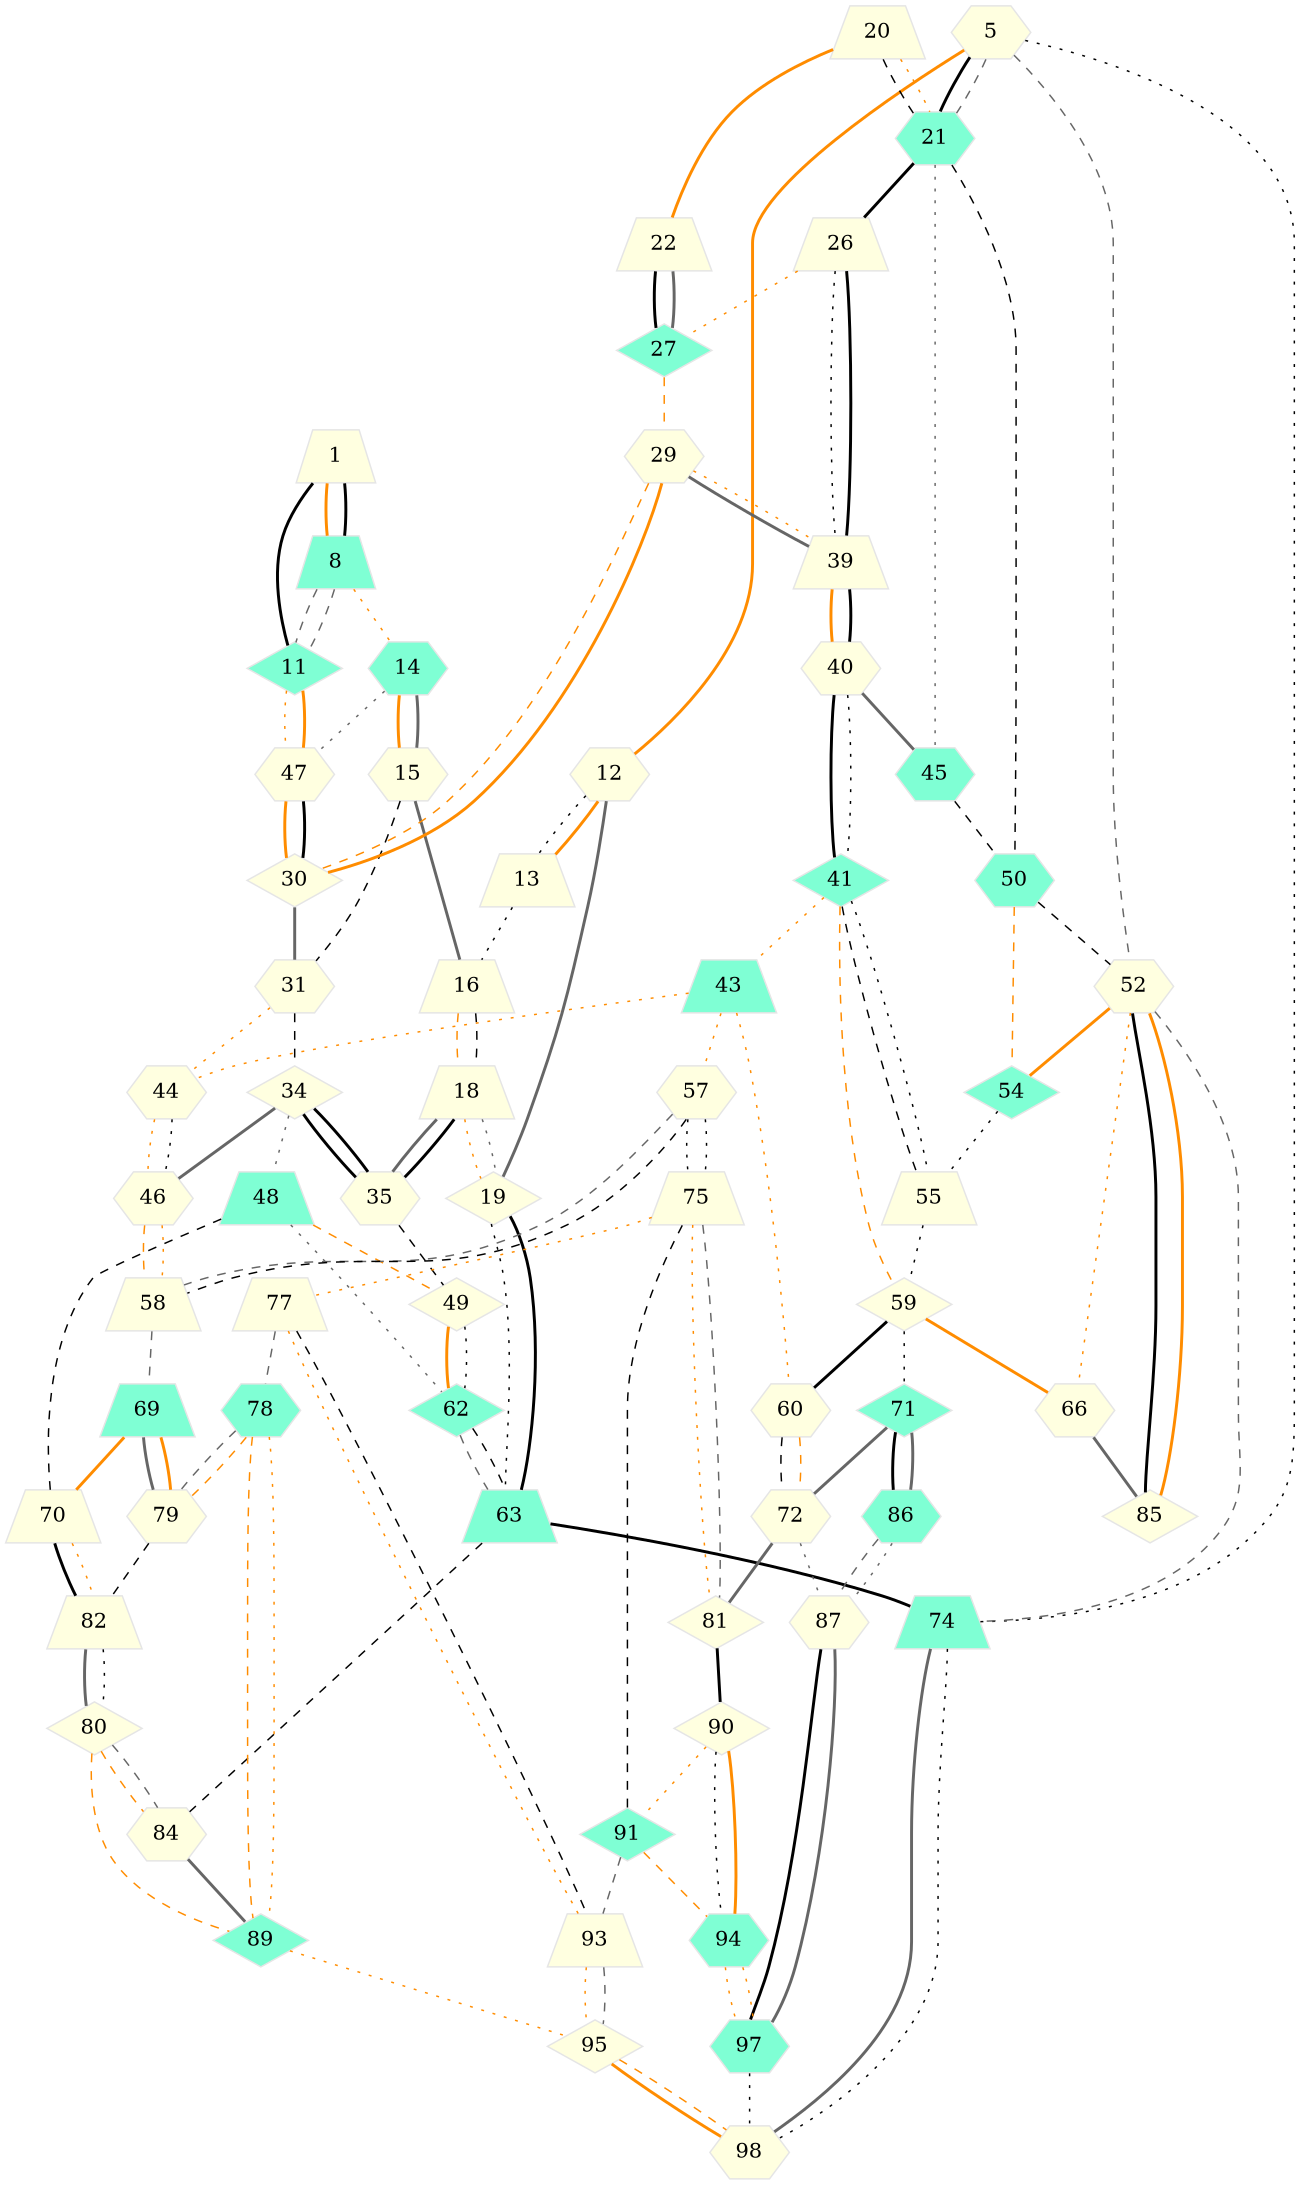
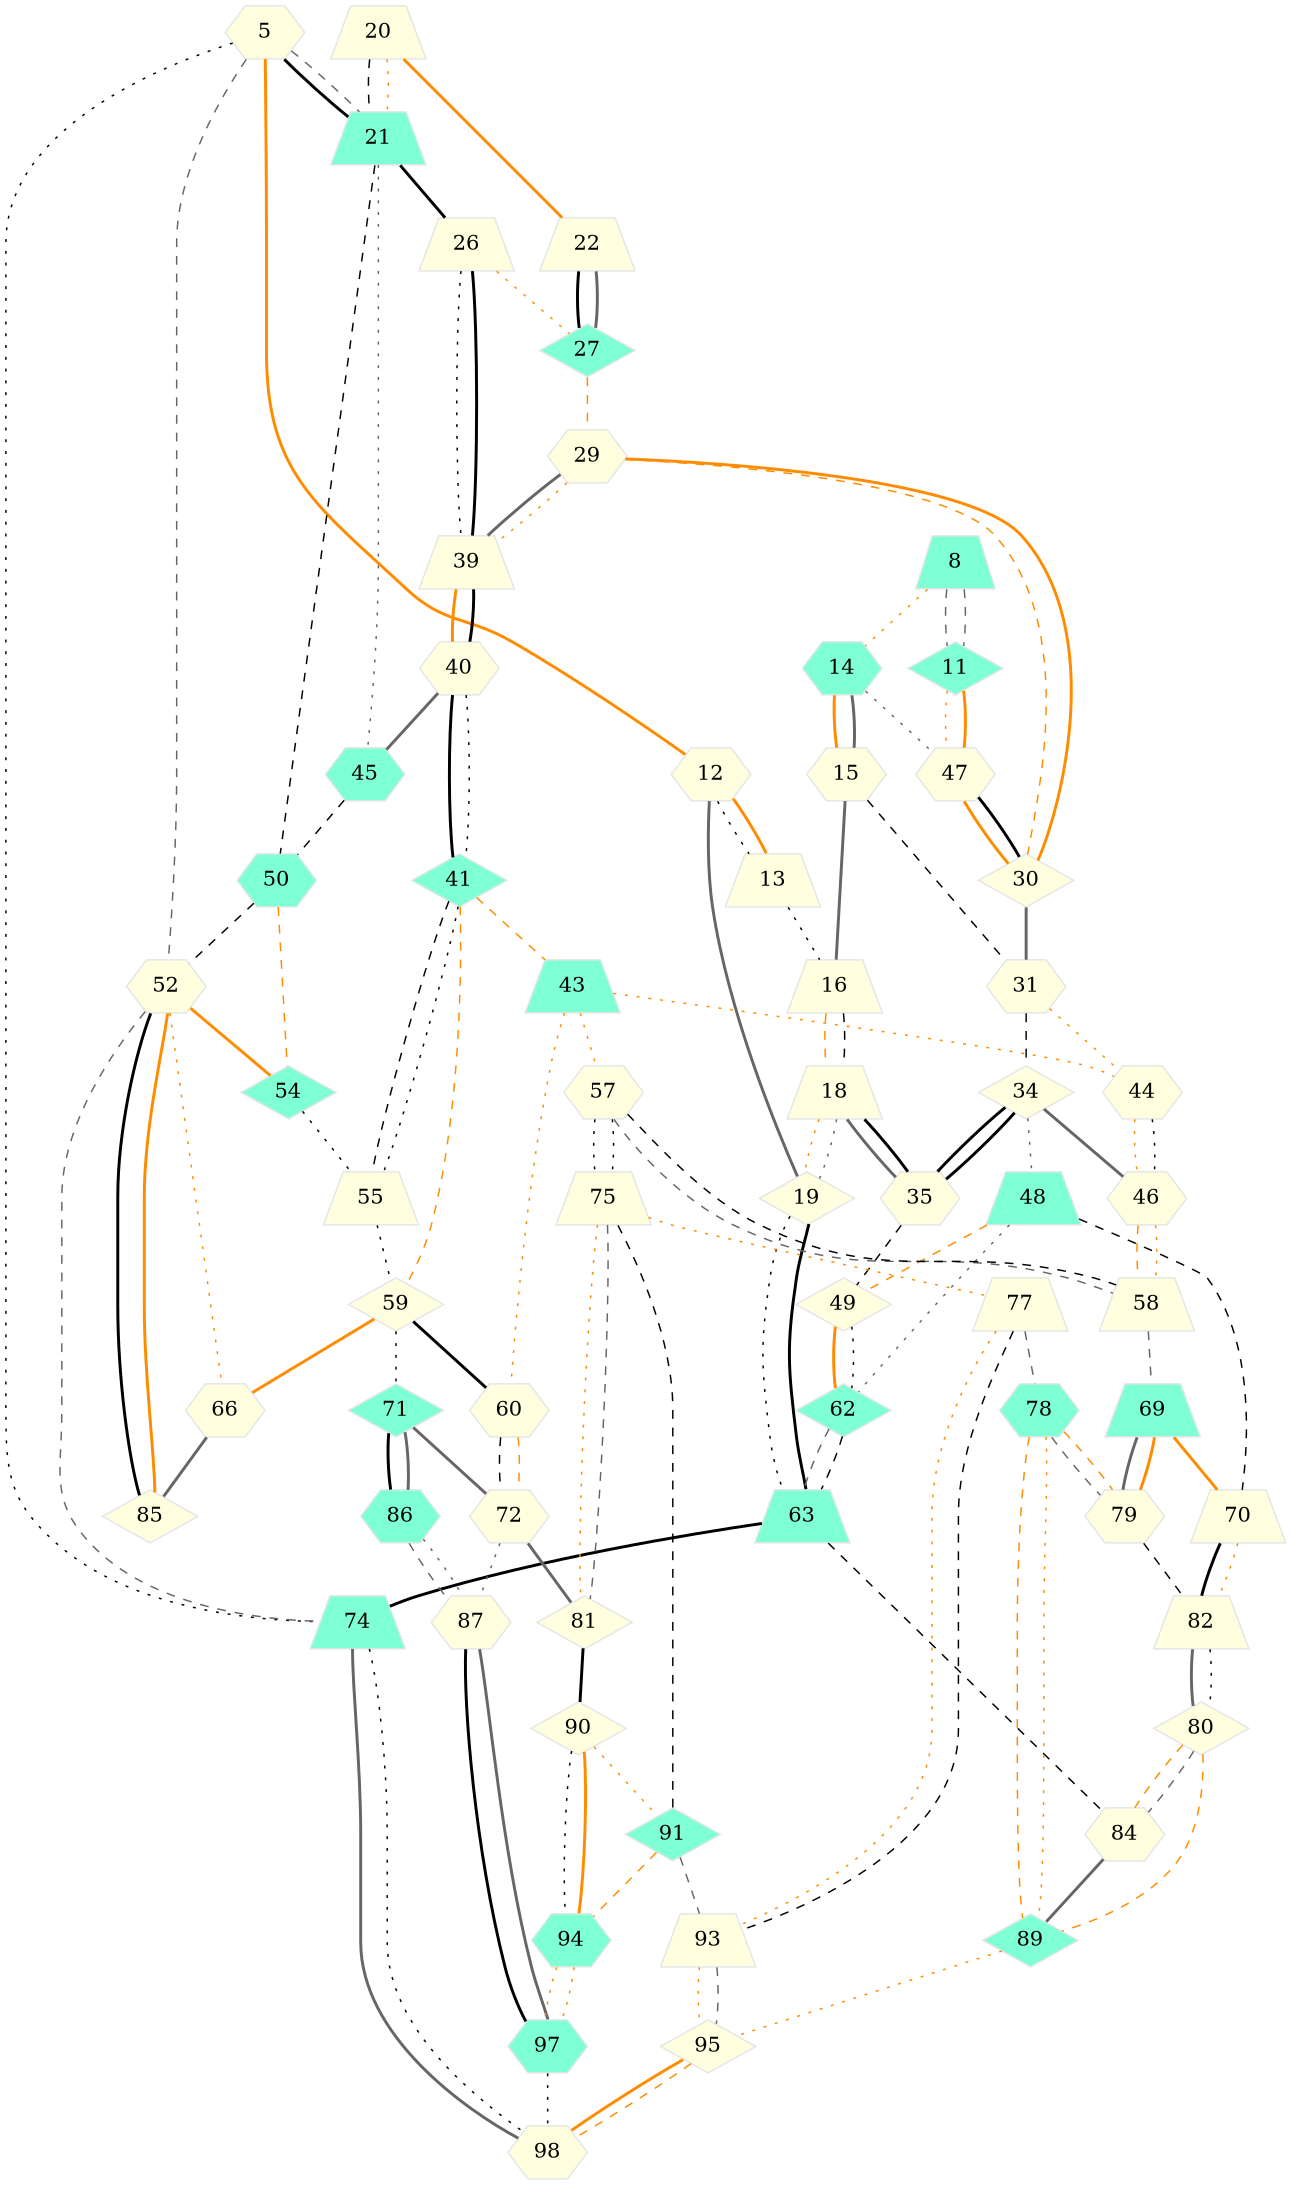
(935, 138) -> (378, 138)
(336, 456) -> none
(790, 929) -> (511, 929)
